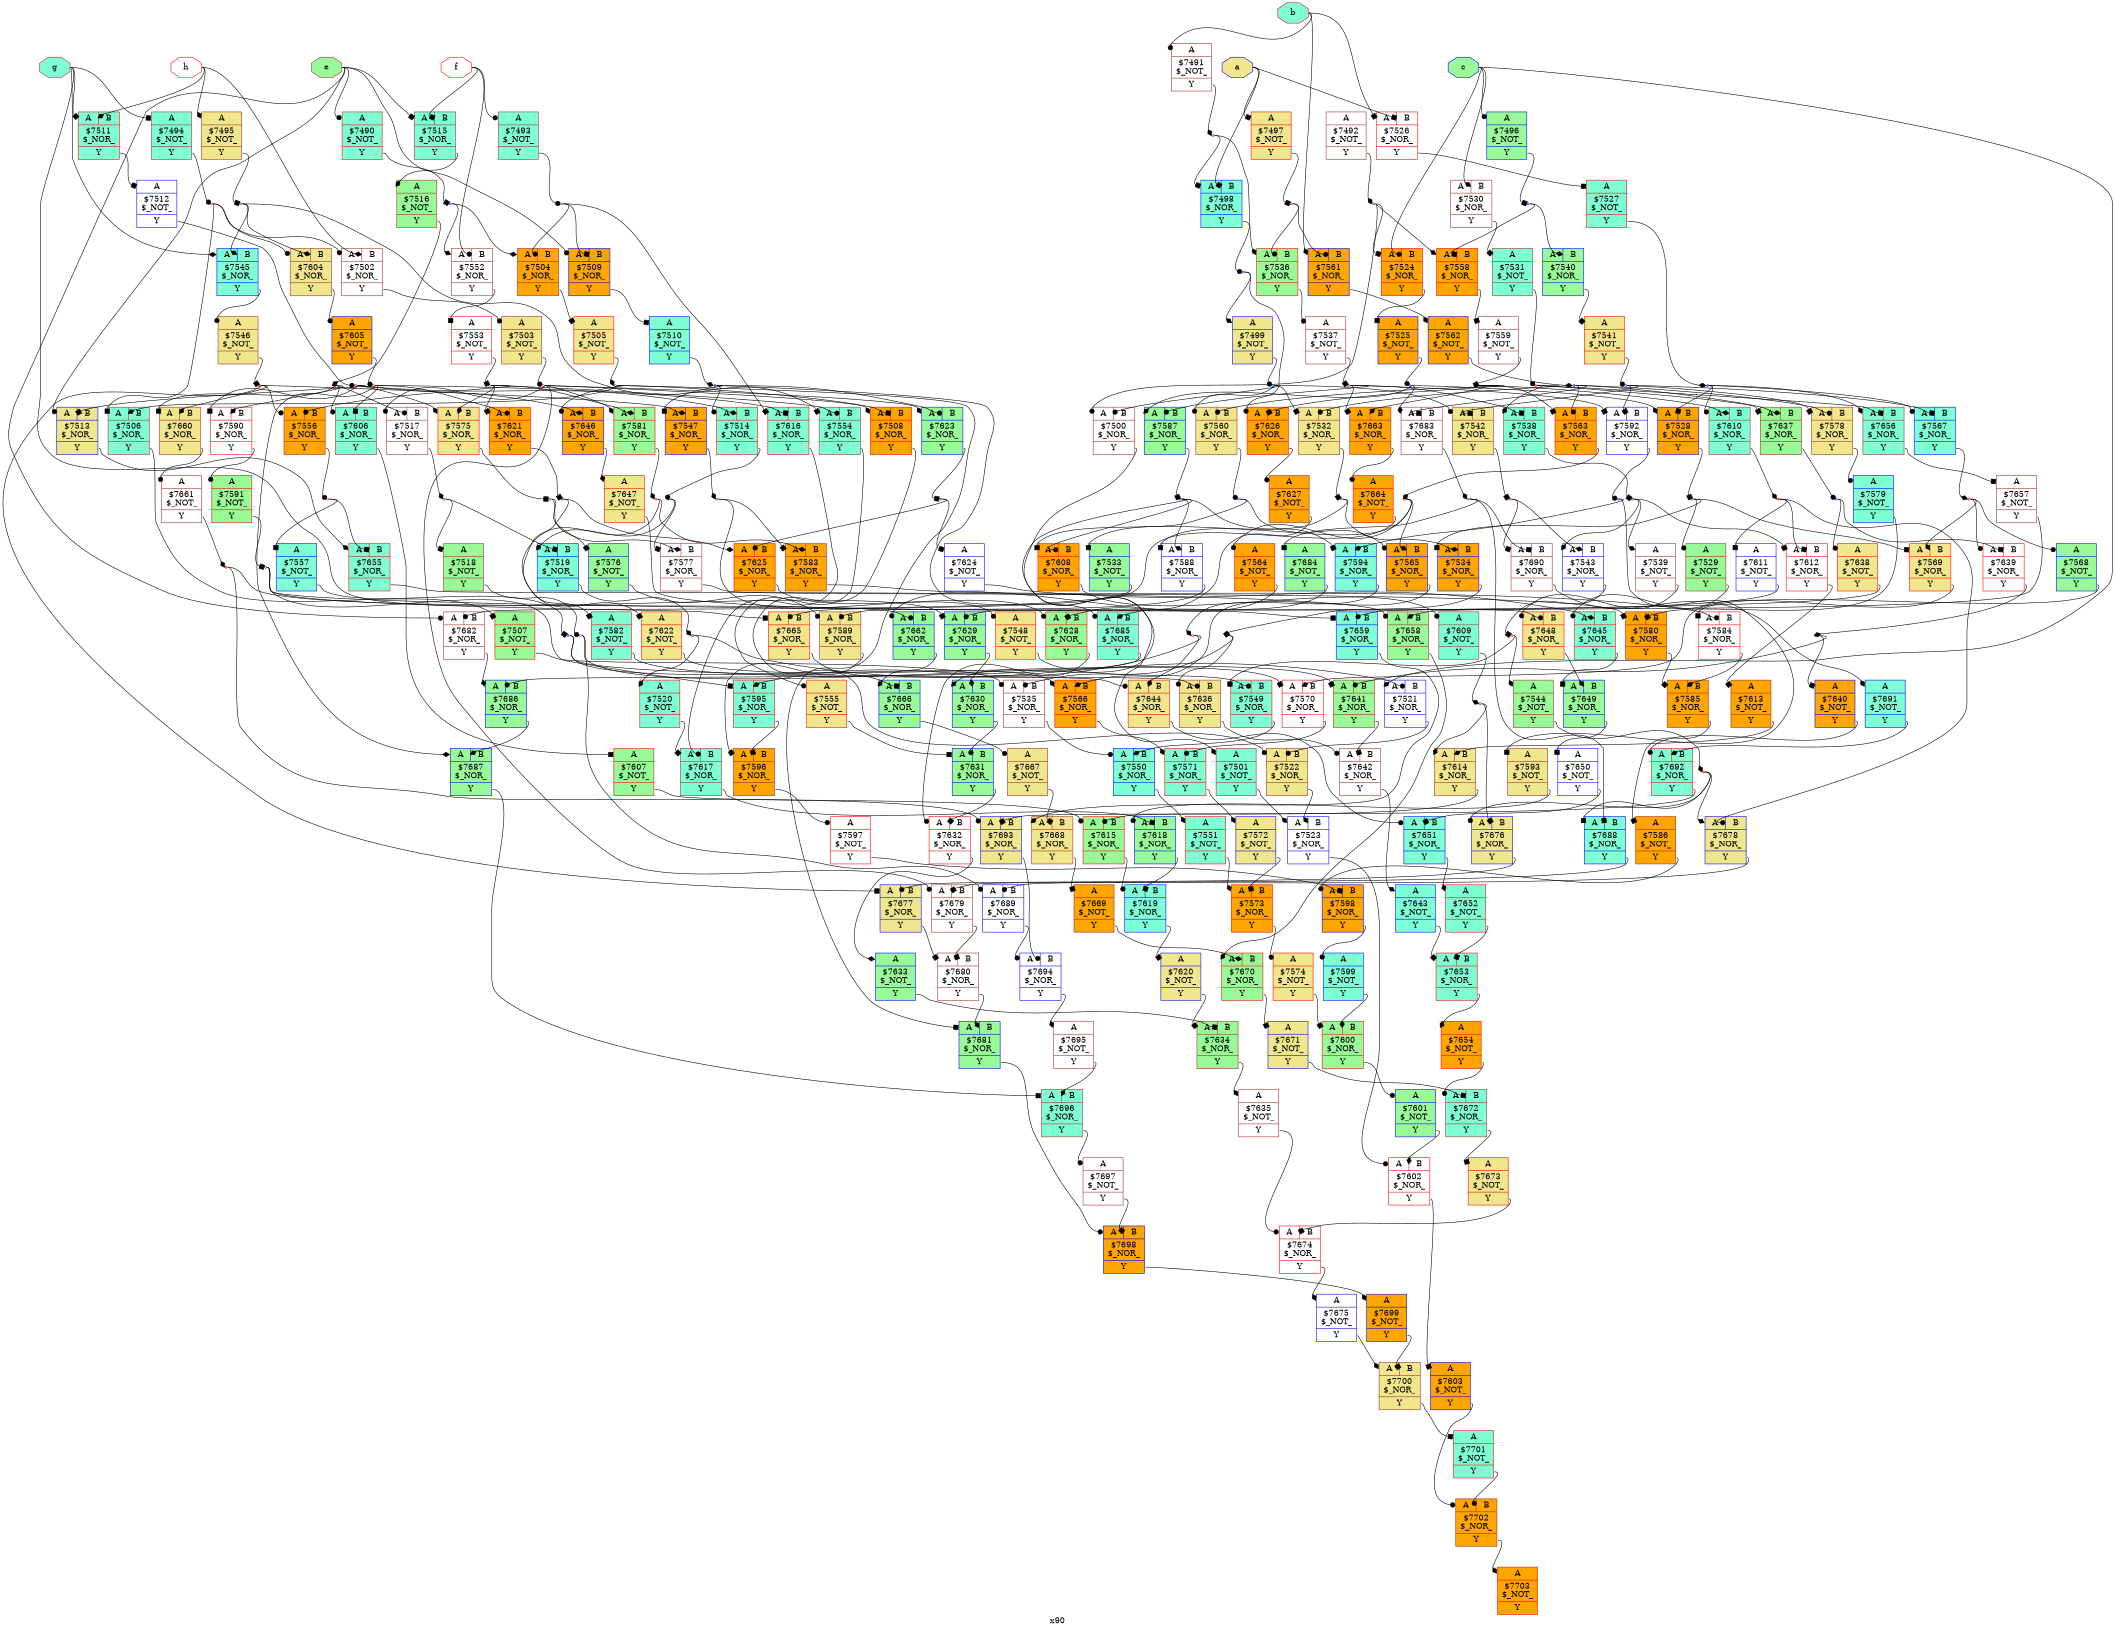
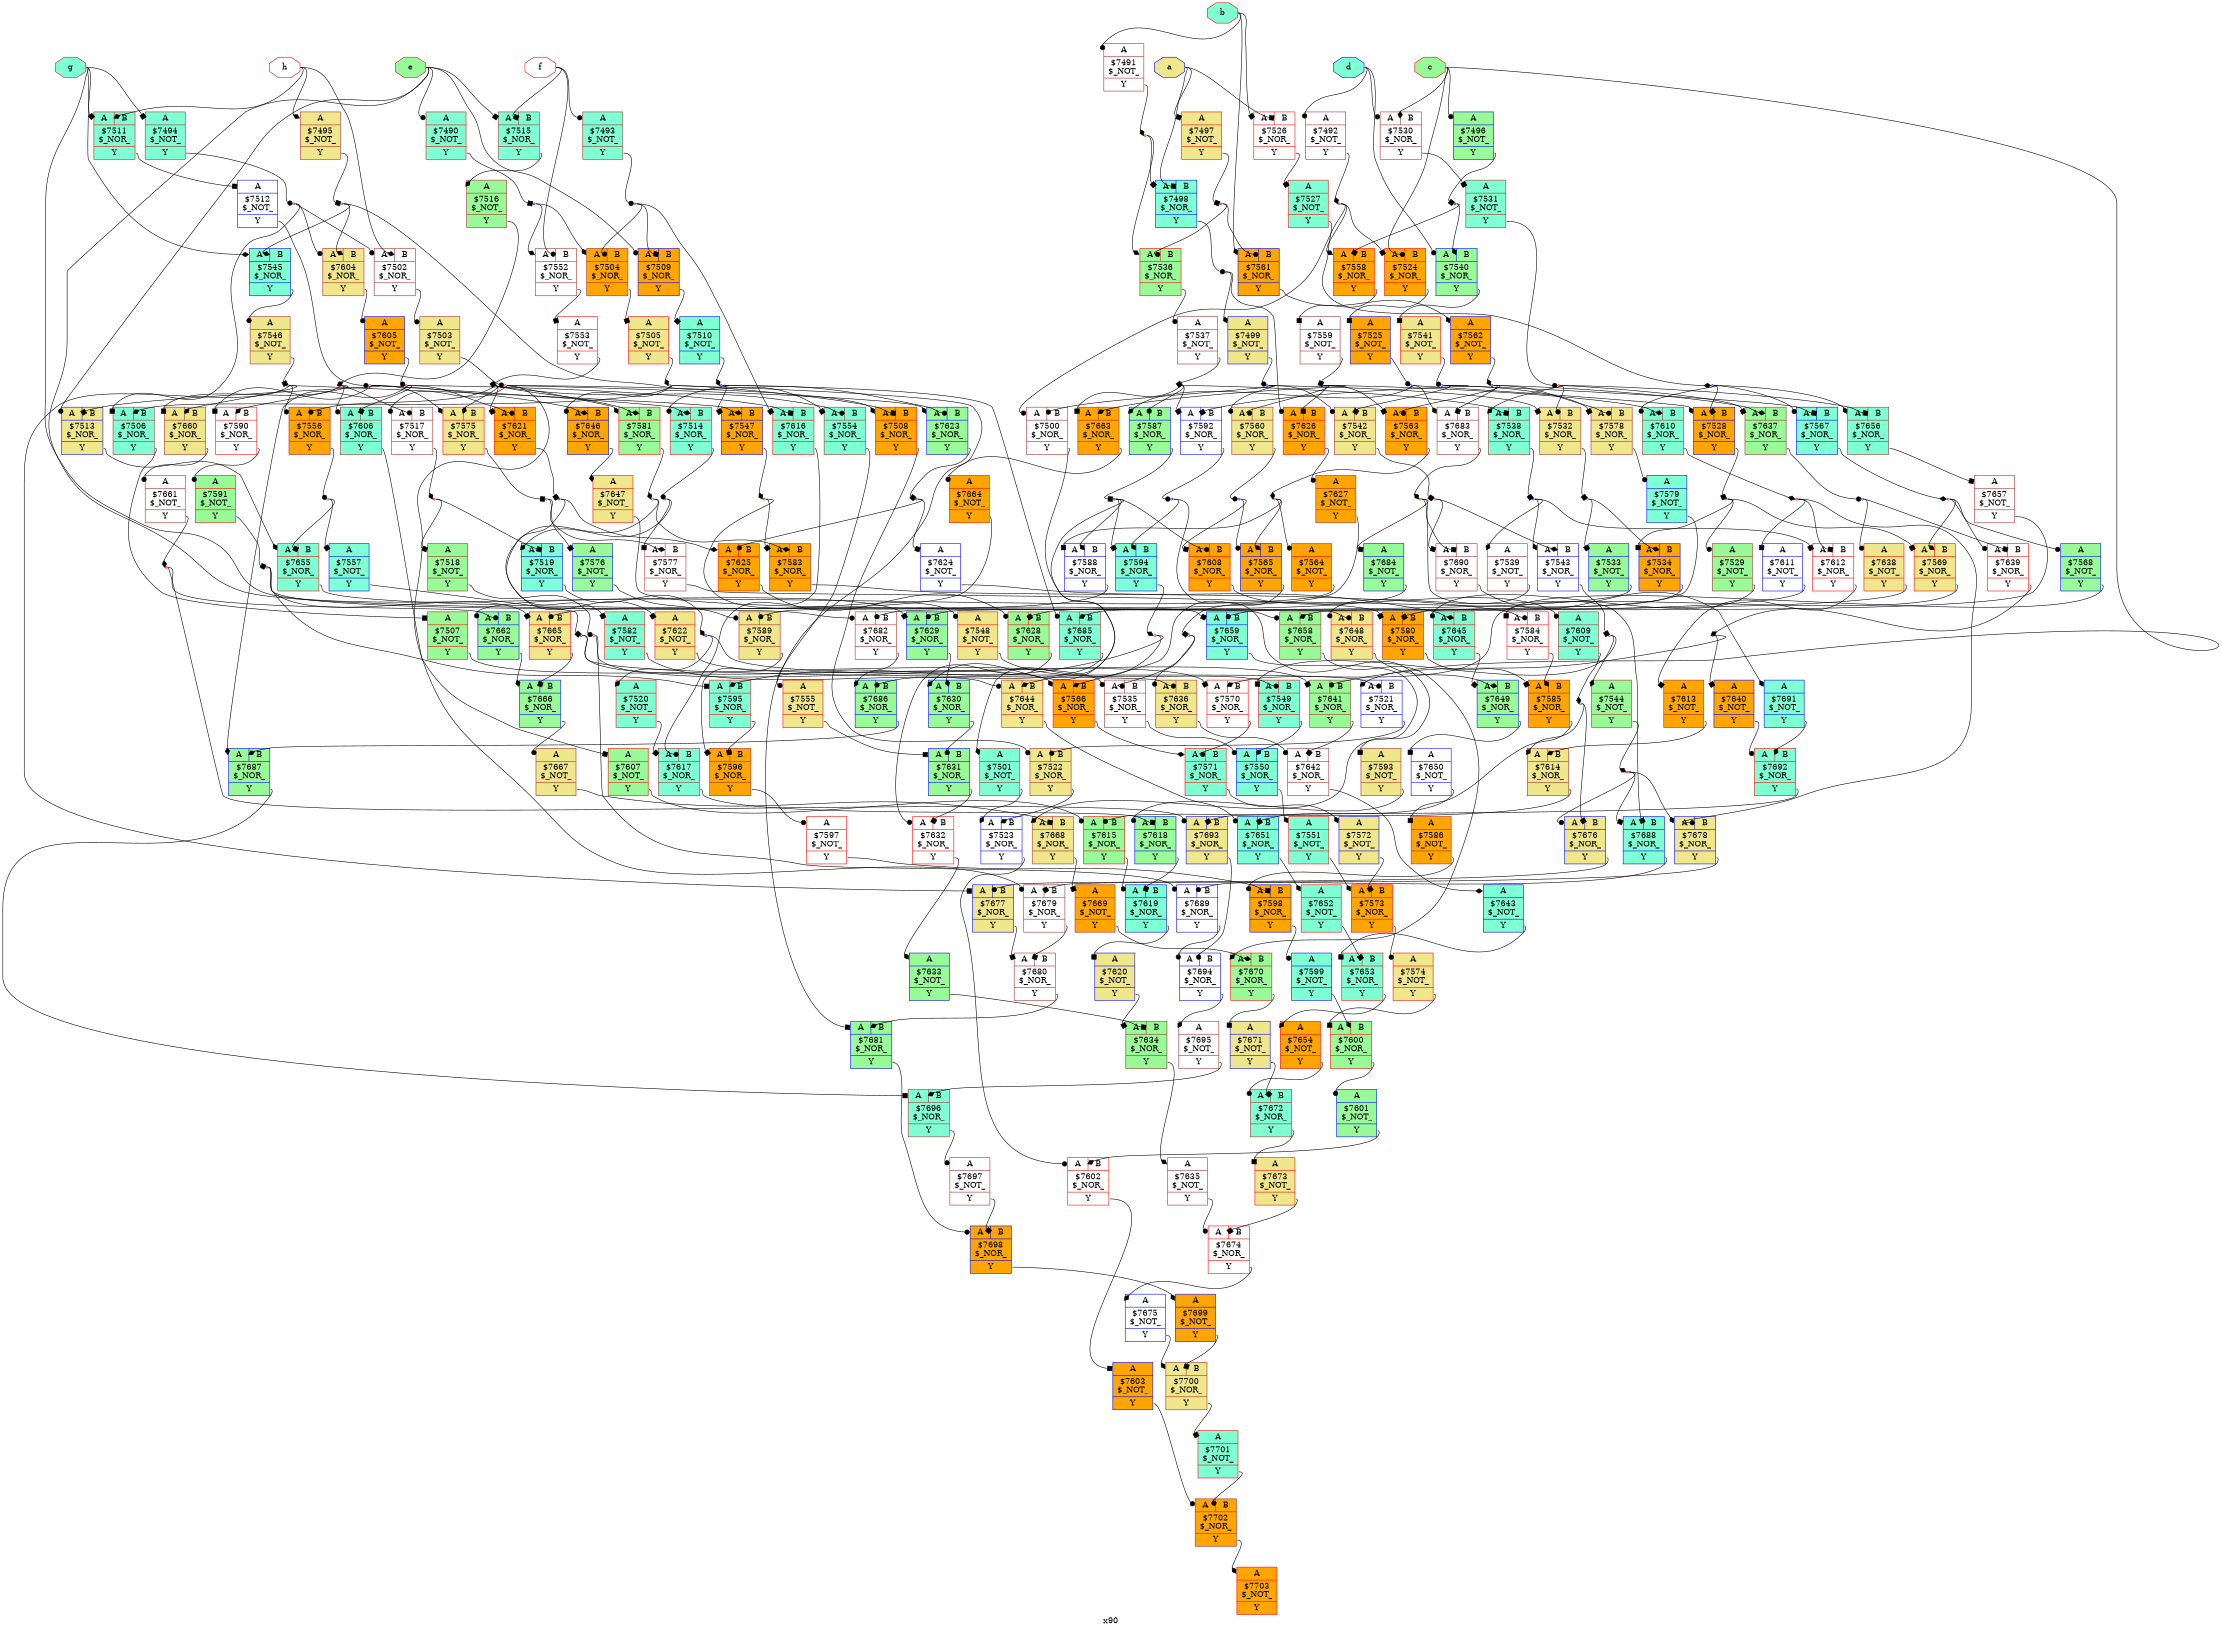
none -> (1349, 67)
(1463, 67) -> (1430, 67)
